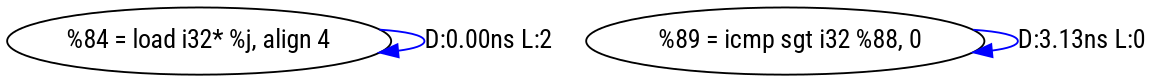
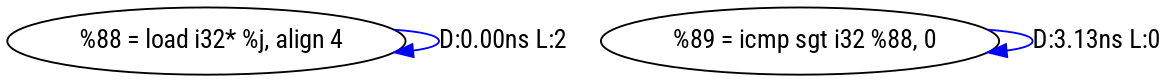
(199, 41) -> (206, 41)
